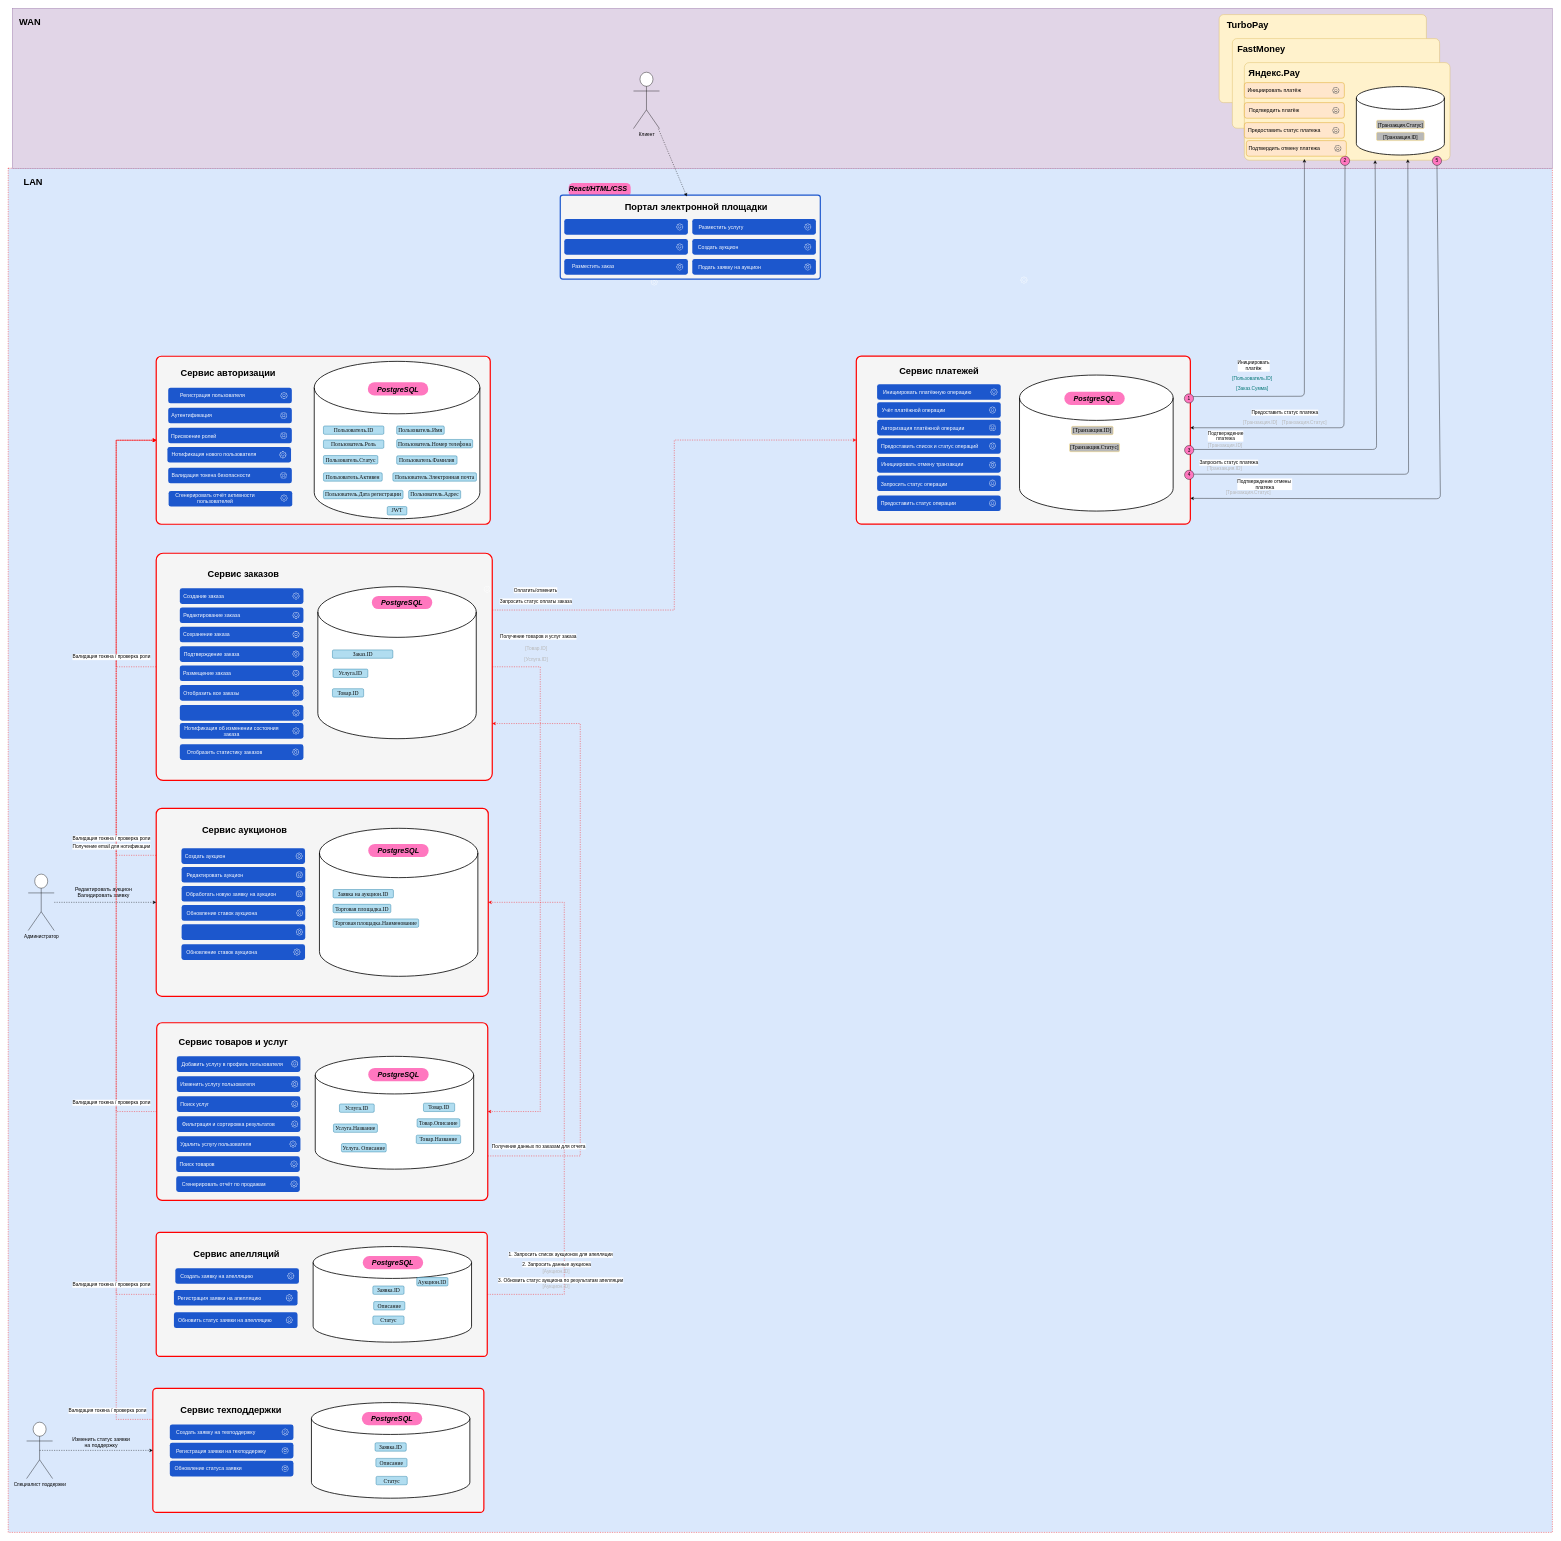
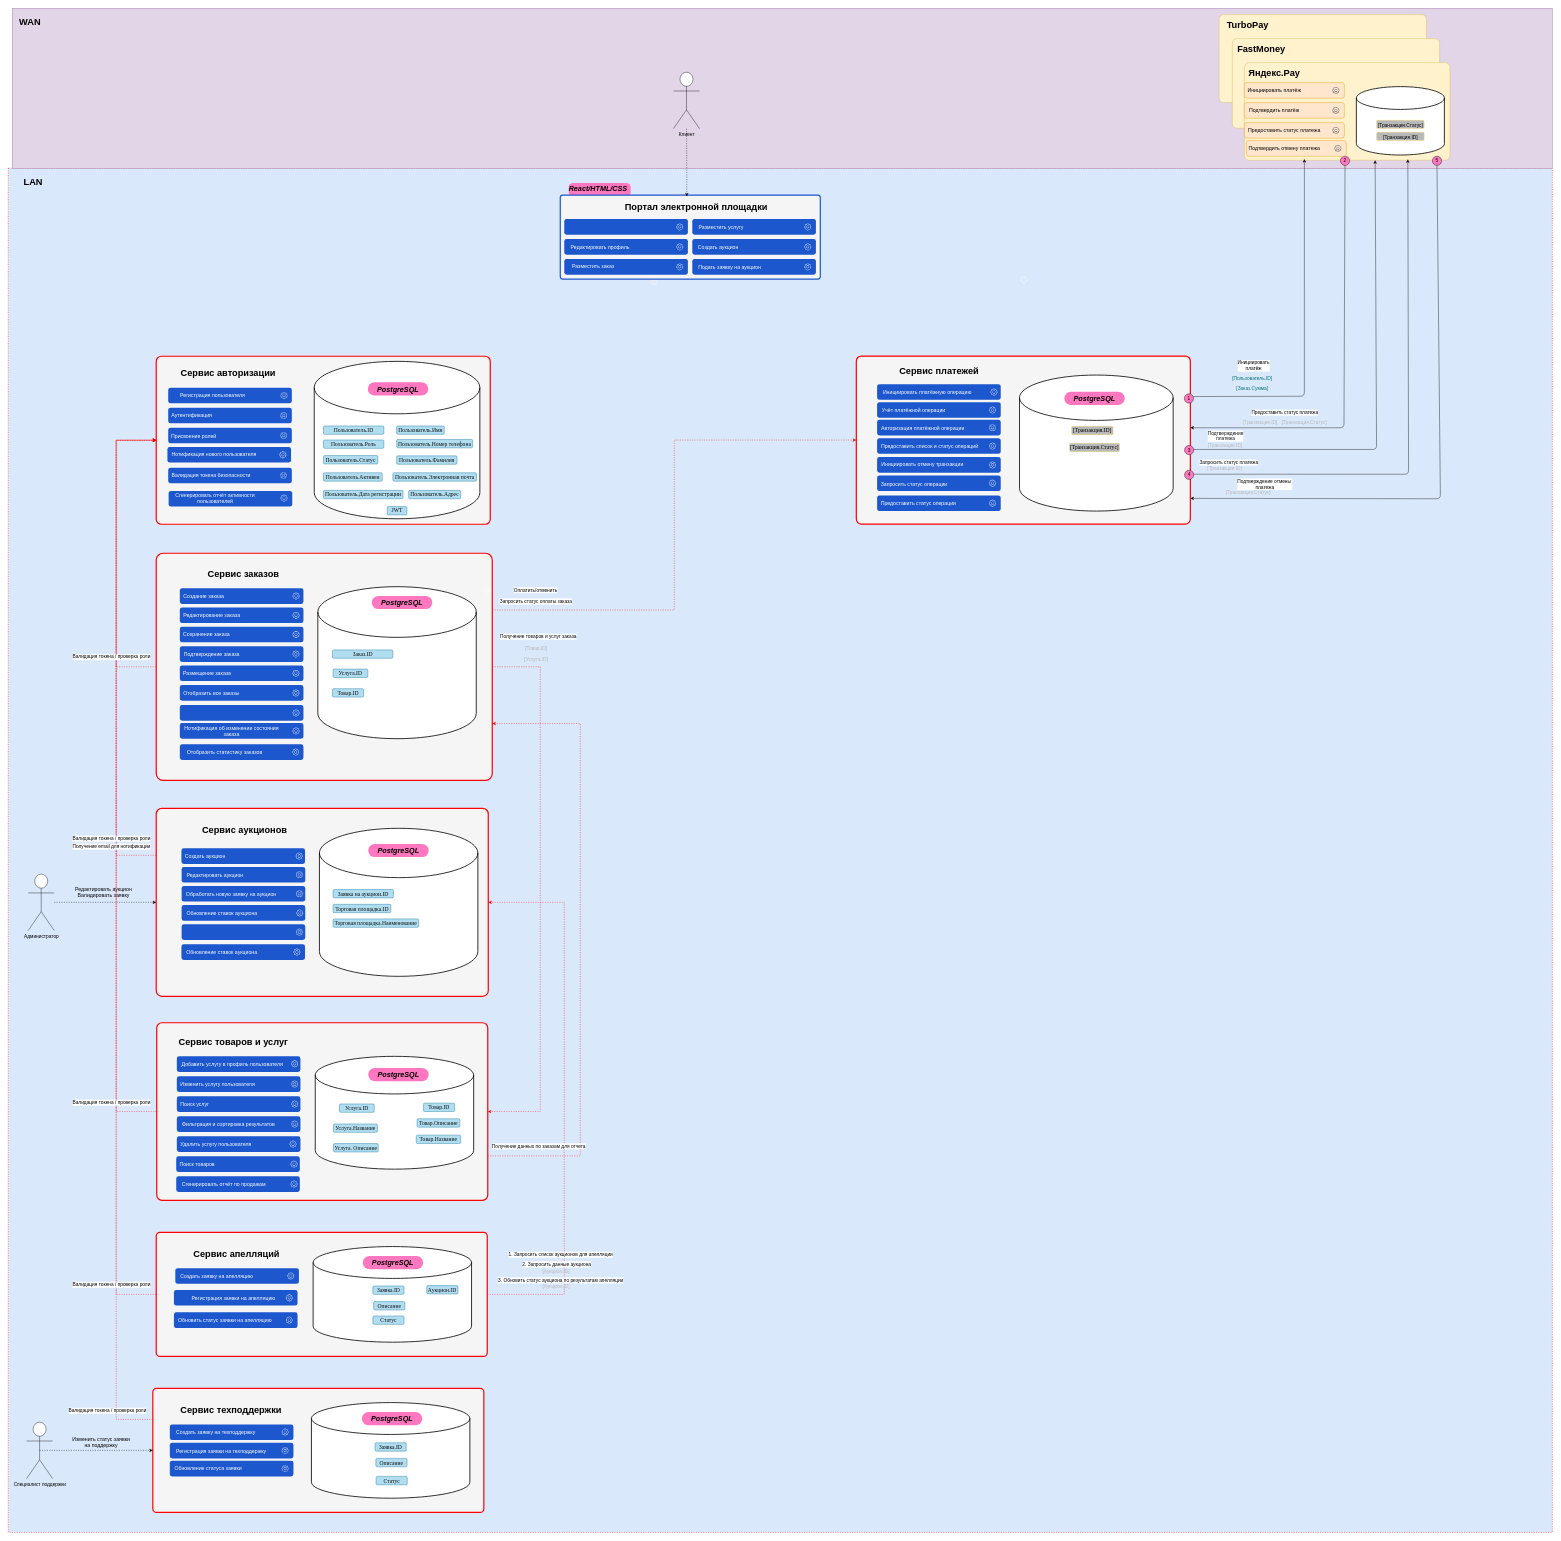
(646, 100) -> (686, 100)
none -> (600, 247)
(364, 1148) -> (356, 1148)
(432, 1282) -> (442, 1290)
(220, 1298) -> (234, 1298)
